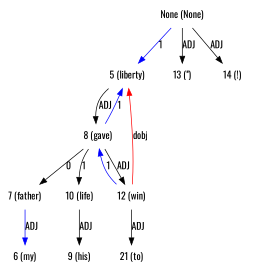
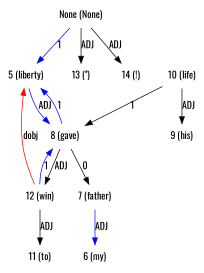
(99, 101) -> (35, 104)
(82, 162) -> (127, 104)
(132, 257) -> (40, 257)
